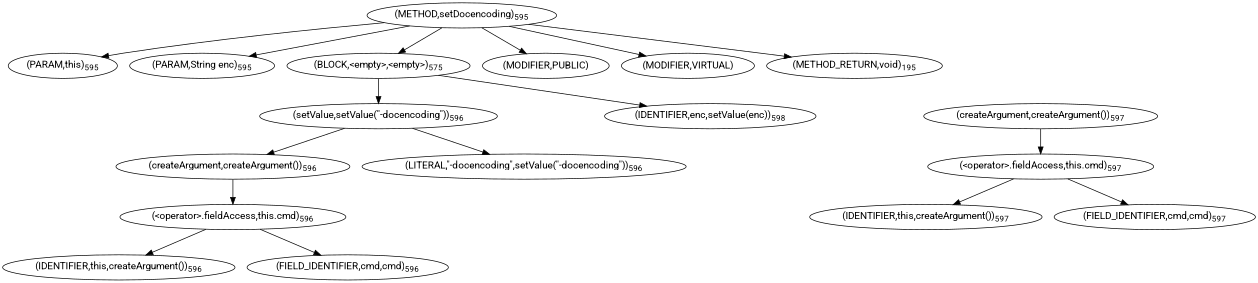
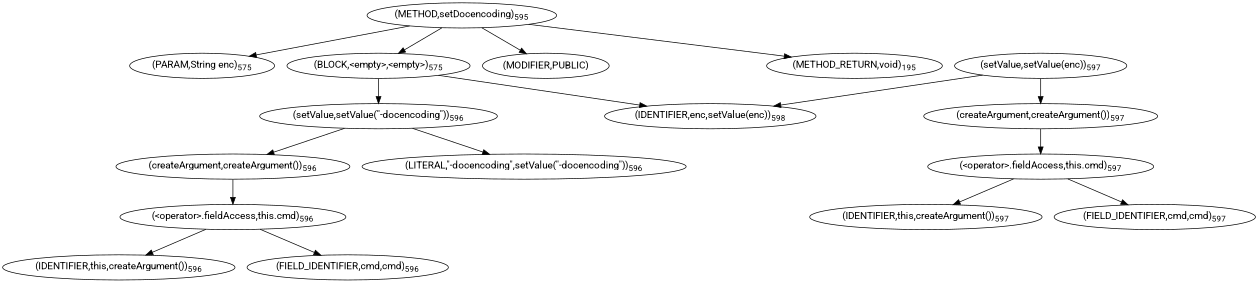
(245, 65) -> (245, 65)
(63, 66) -> none
(688, 66) -> none
none -> (1041, 66)
